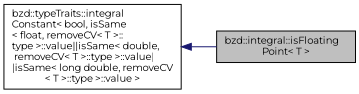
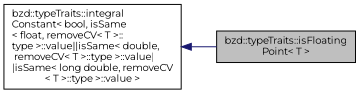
(286, 47) -> (286, 47)
